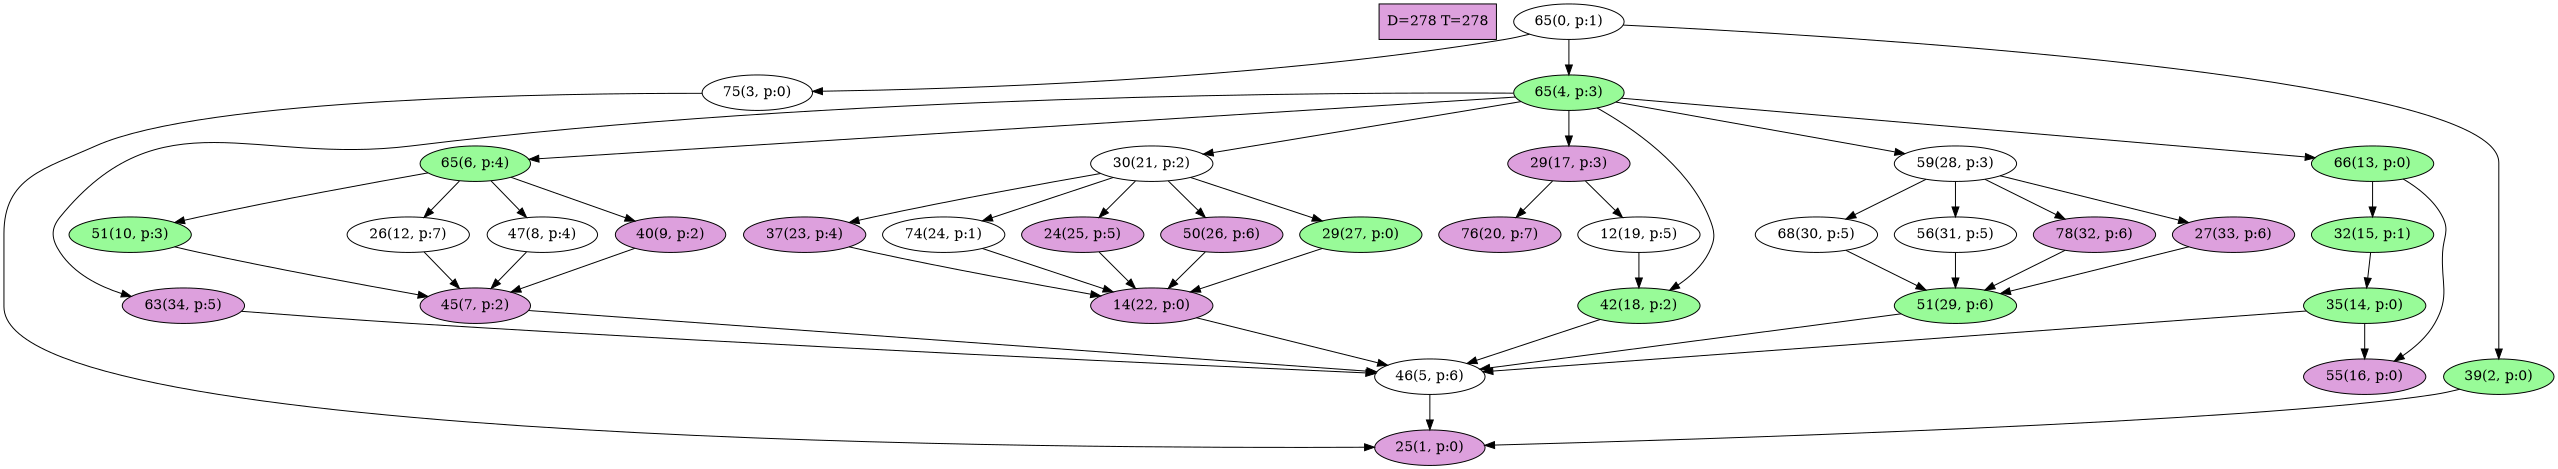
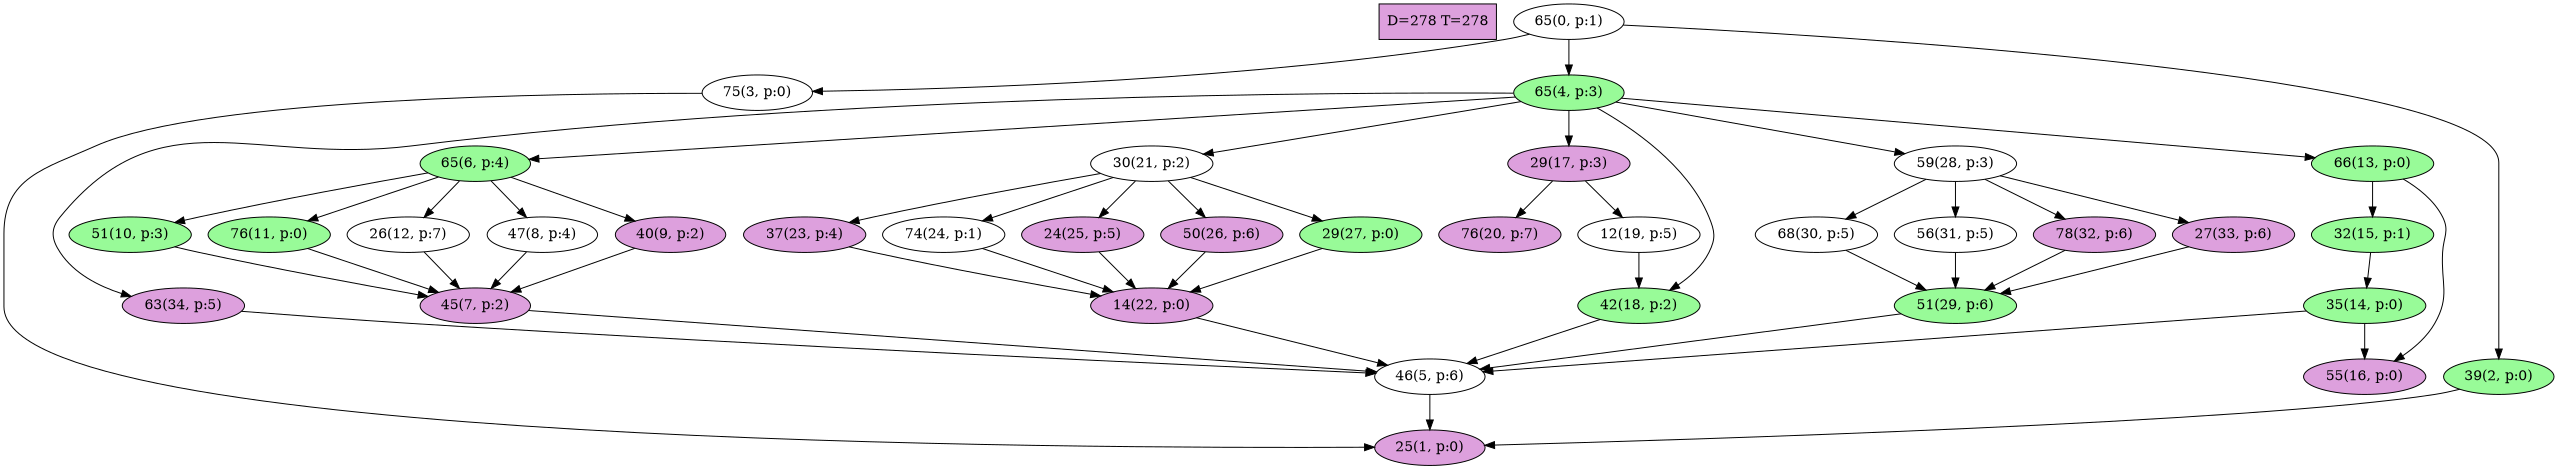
none -> (269, 235)
